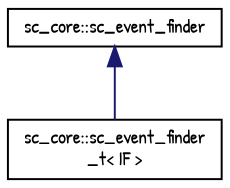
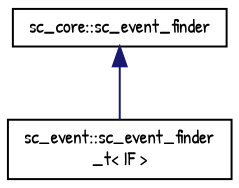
(115, 149) -> (120, 149)
